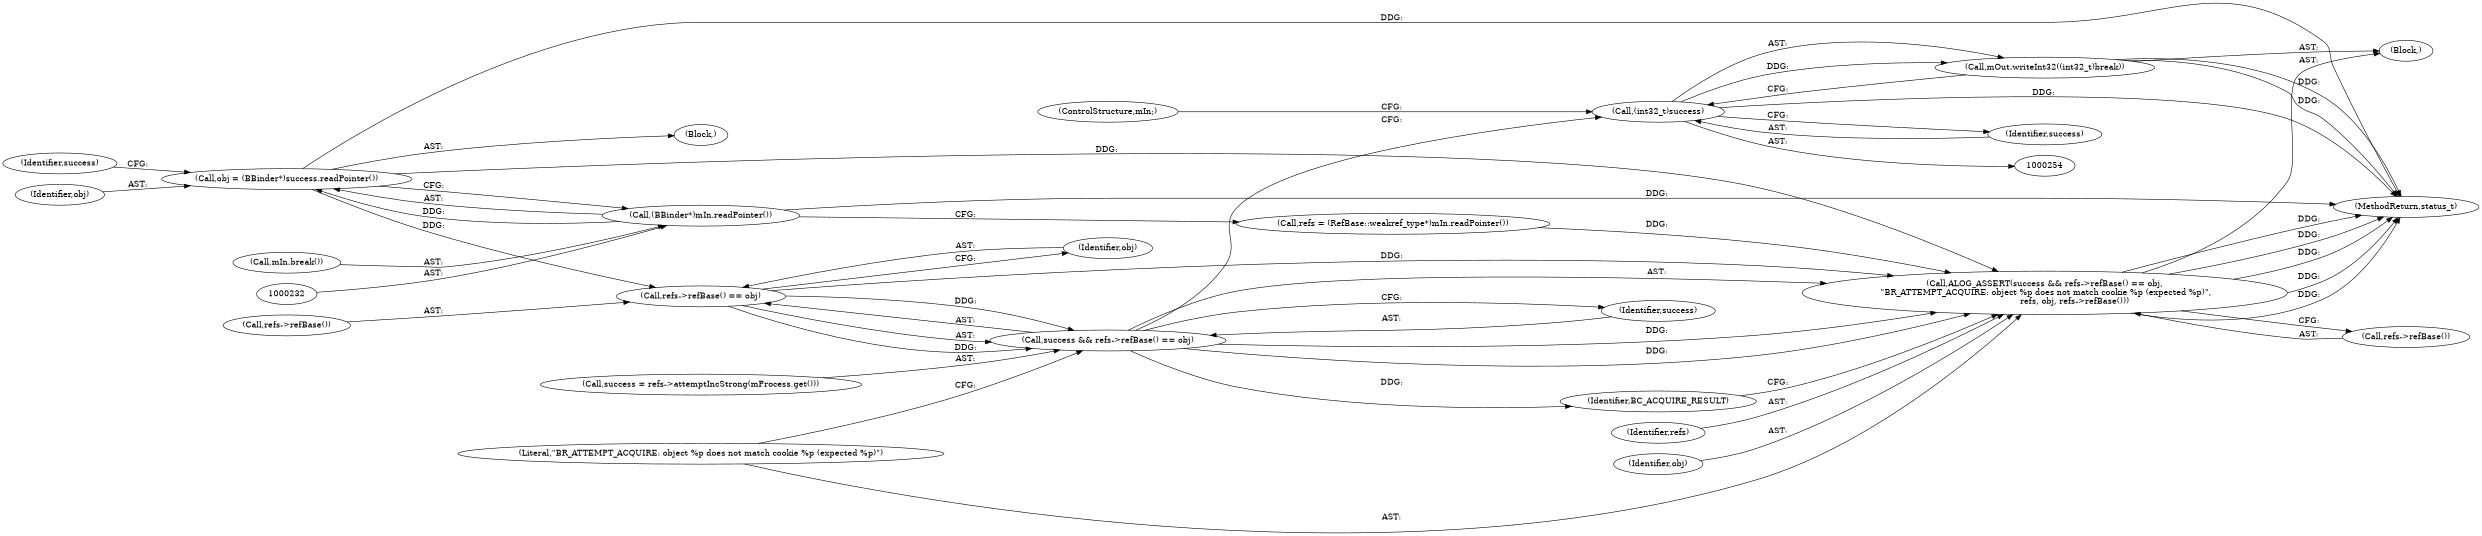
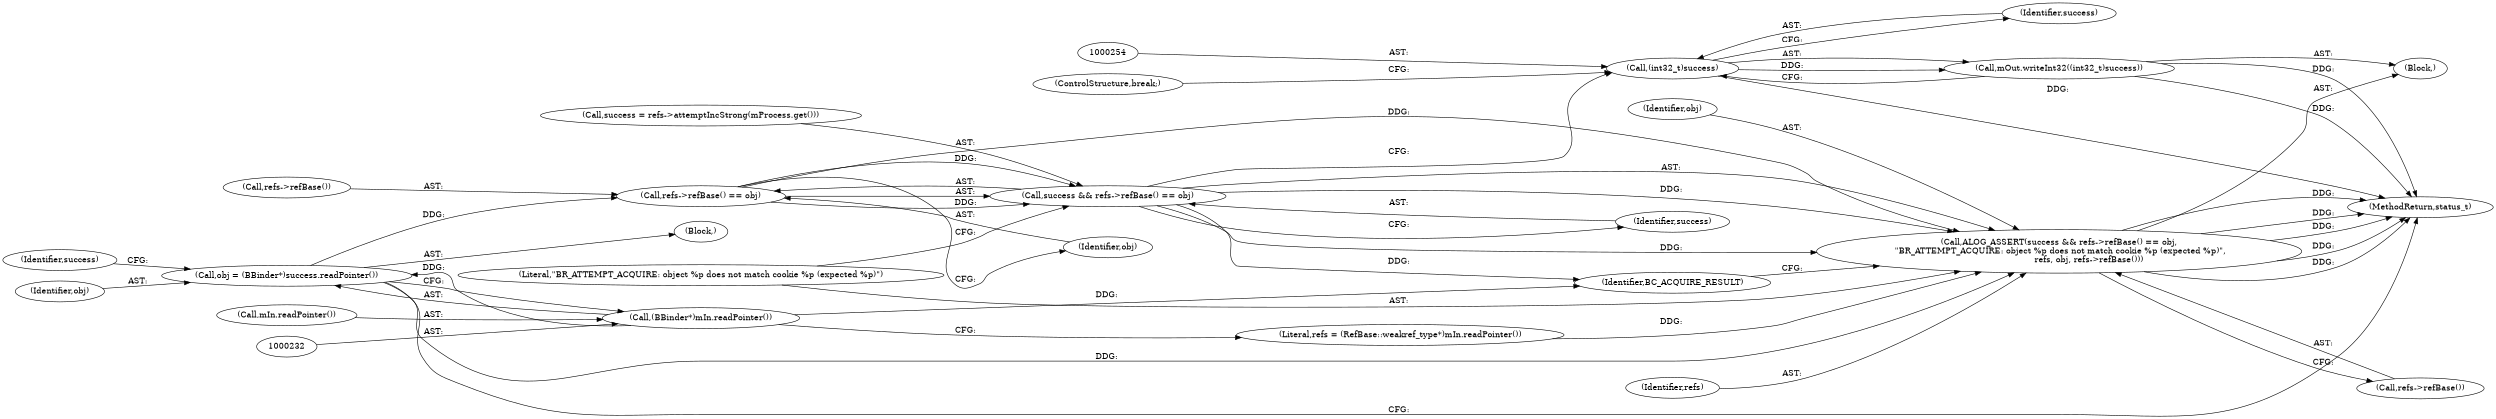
(1393, 18) -> (1400, 410)
(2045, 68) -> (2059, 69)
(1108, 112) -> (1108, 84)
(1844, 158) -> (1370, 60)
(1557, 198) -> (1184, 301)
(1393, 224) -> (1400, 335)
(287, 263) -> (287, 315)
